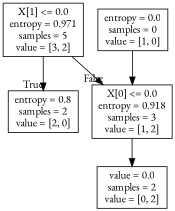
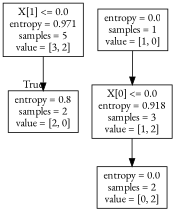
(133, 30) -> (133, 30)
(85, 68) -> none
(132, 187) -> (132, 187)
